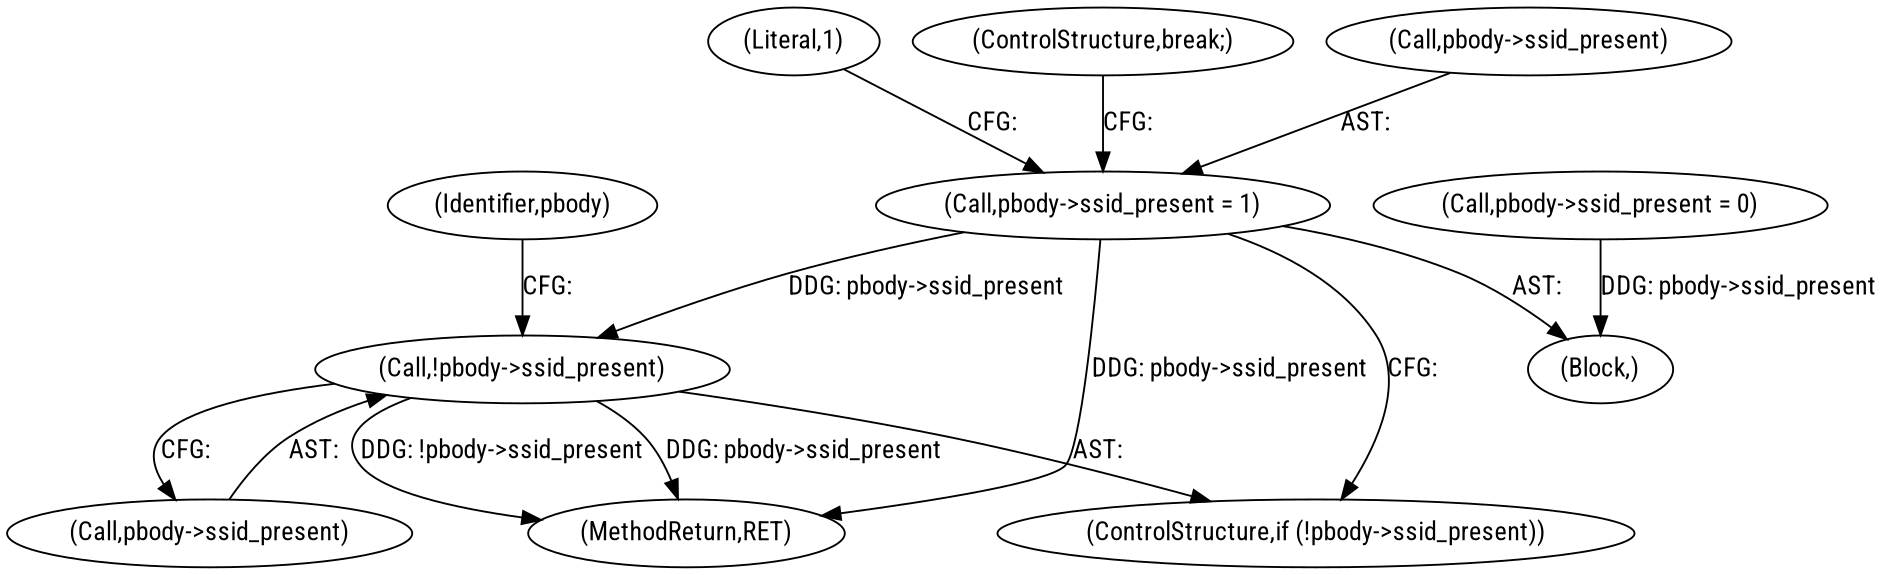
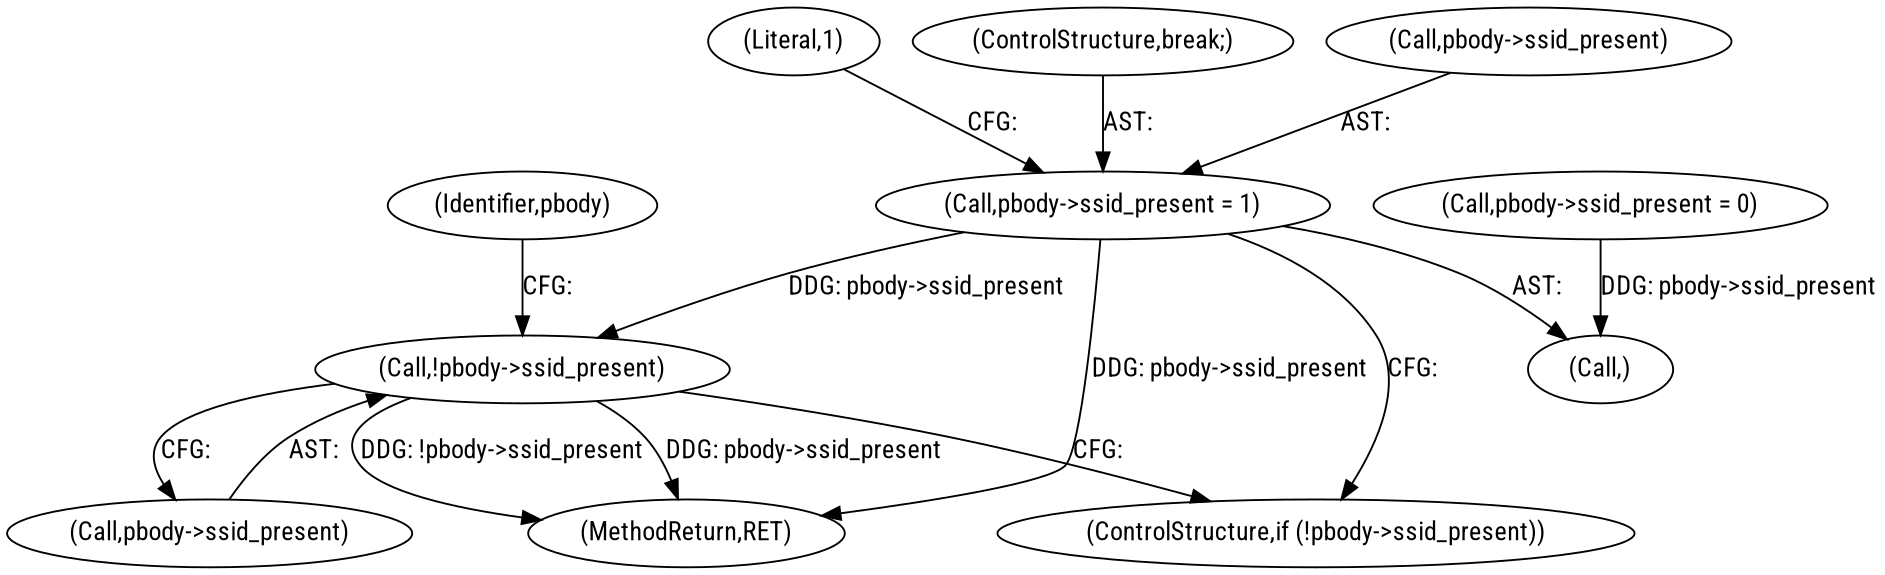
(1131, 123) -> (1131, 123)
(1601, 369) -> (1601, 369)
(1101, 451) -> (1101, 451)
